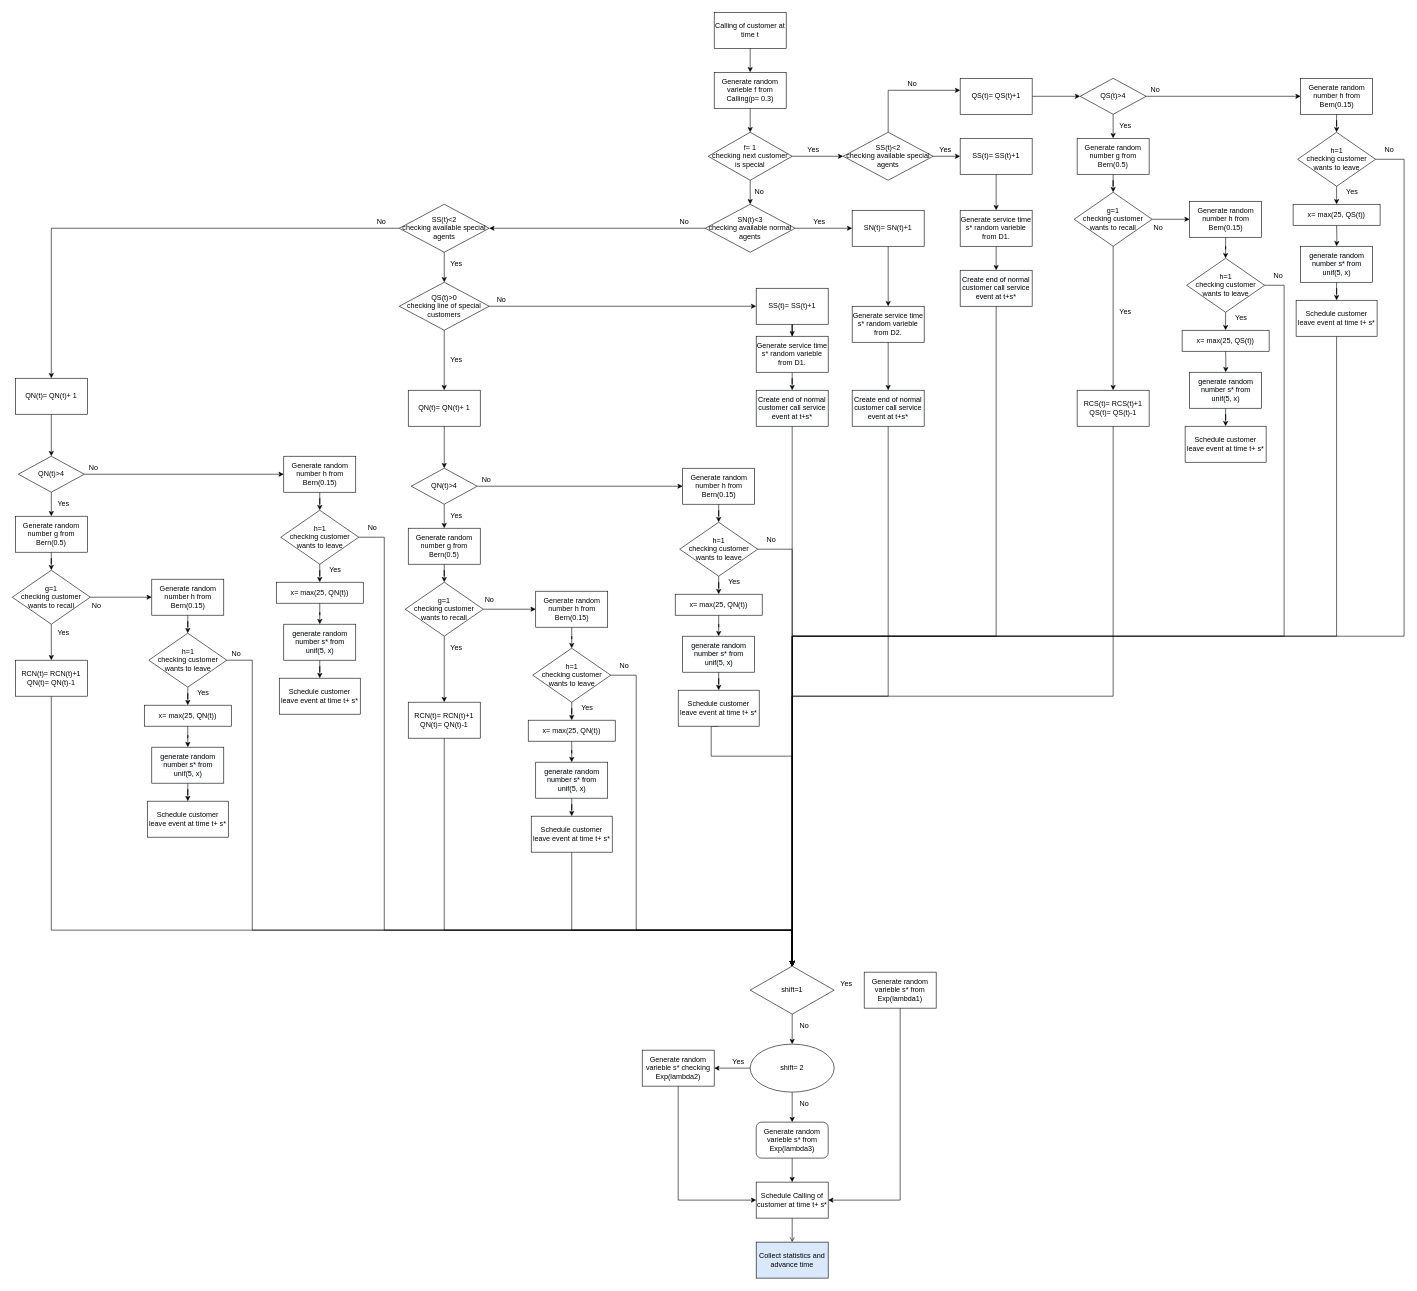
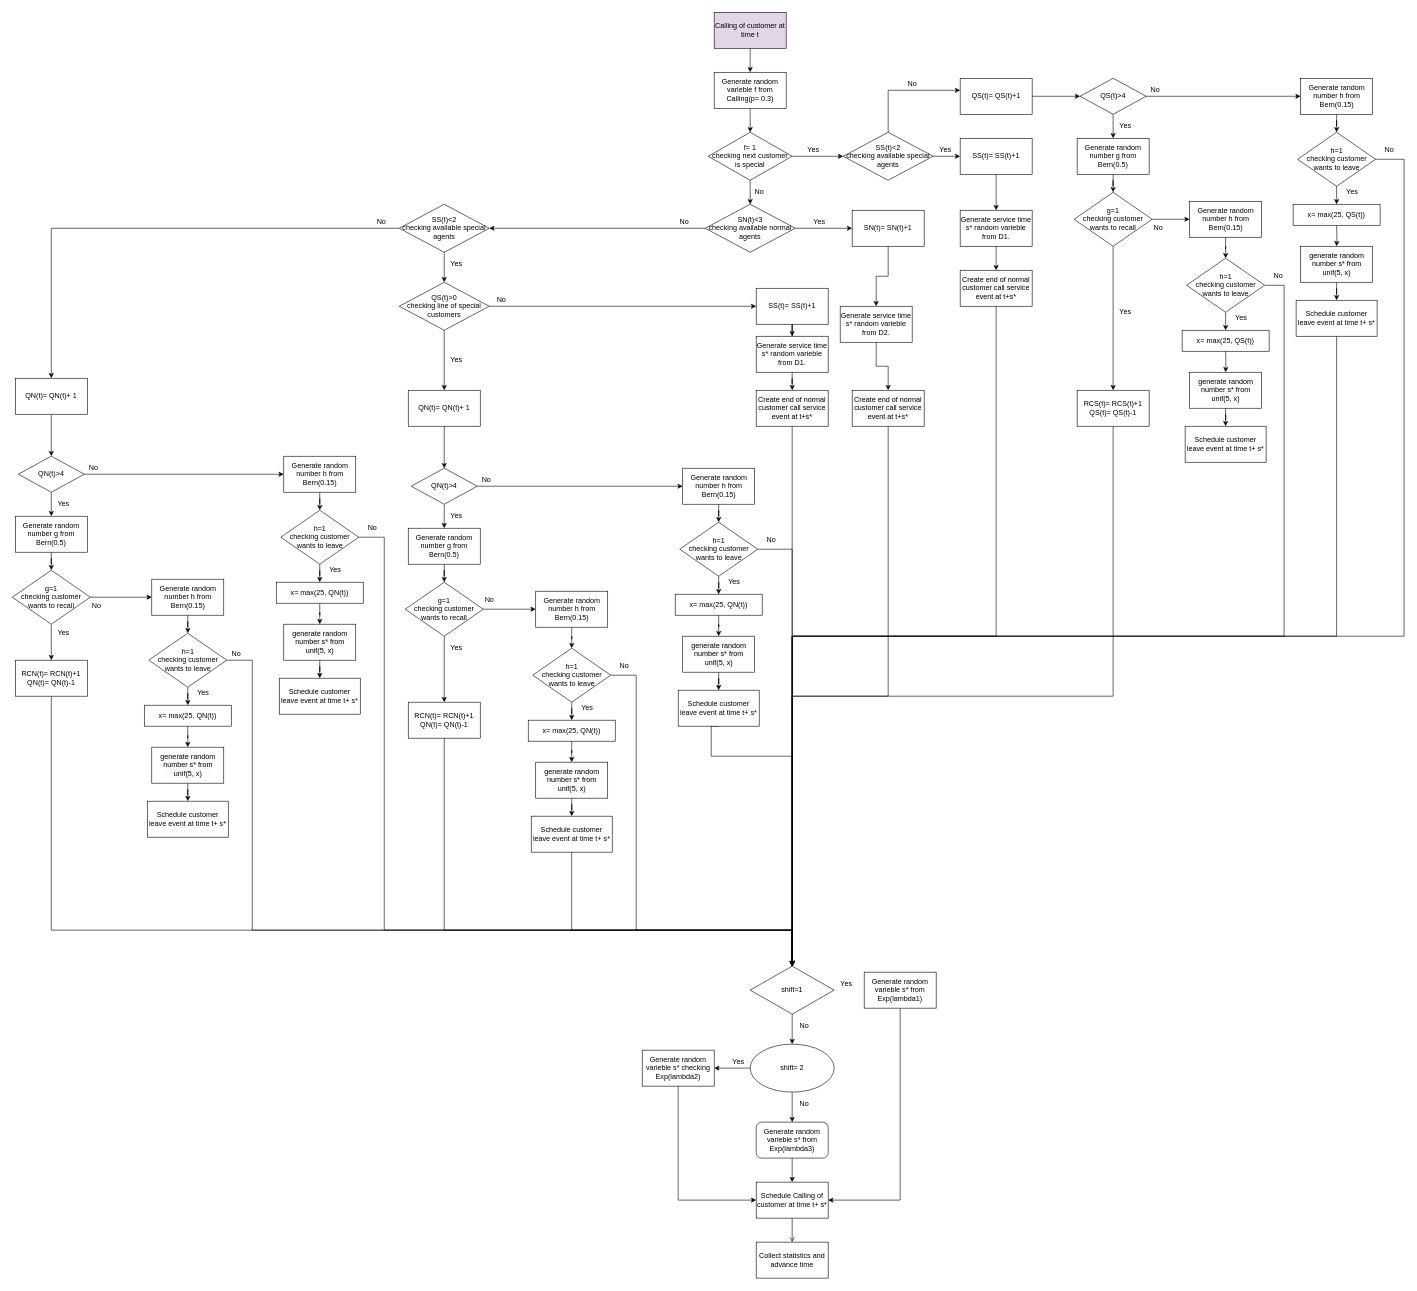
(750, 30) -> (750, 30)
(888, 324) -> (876, 324)
(792, 1260) -> (792, 1260)
